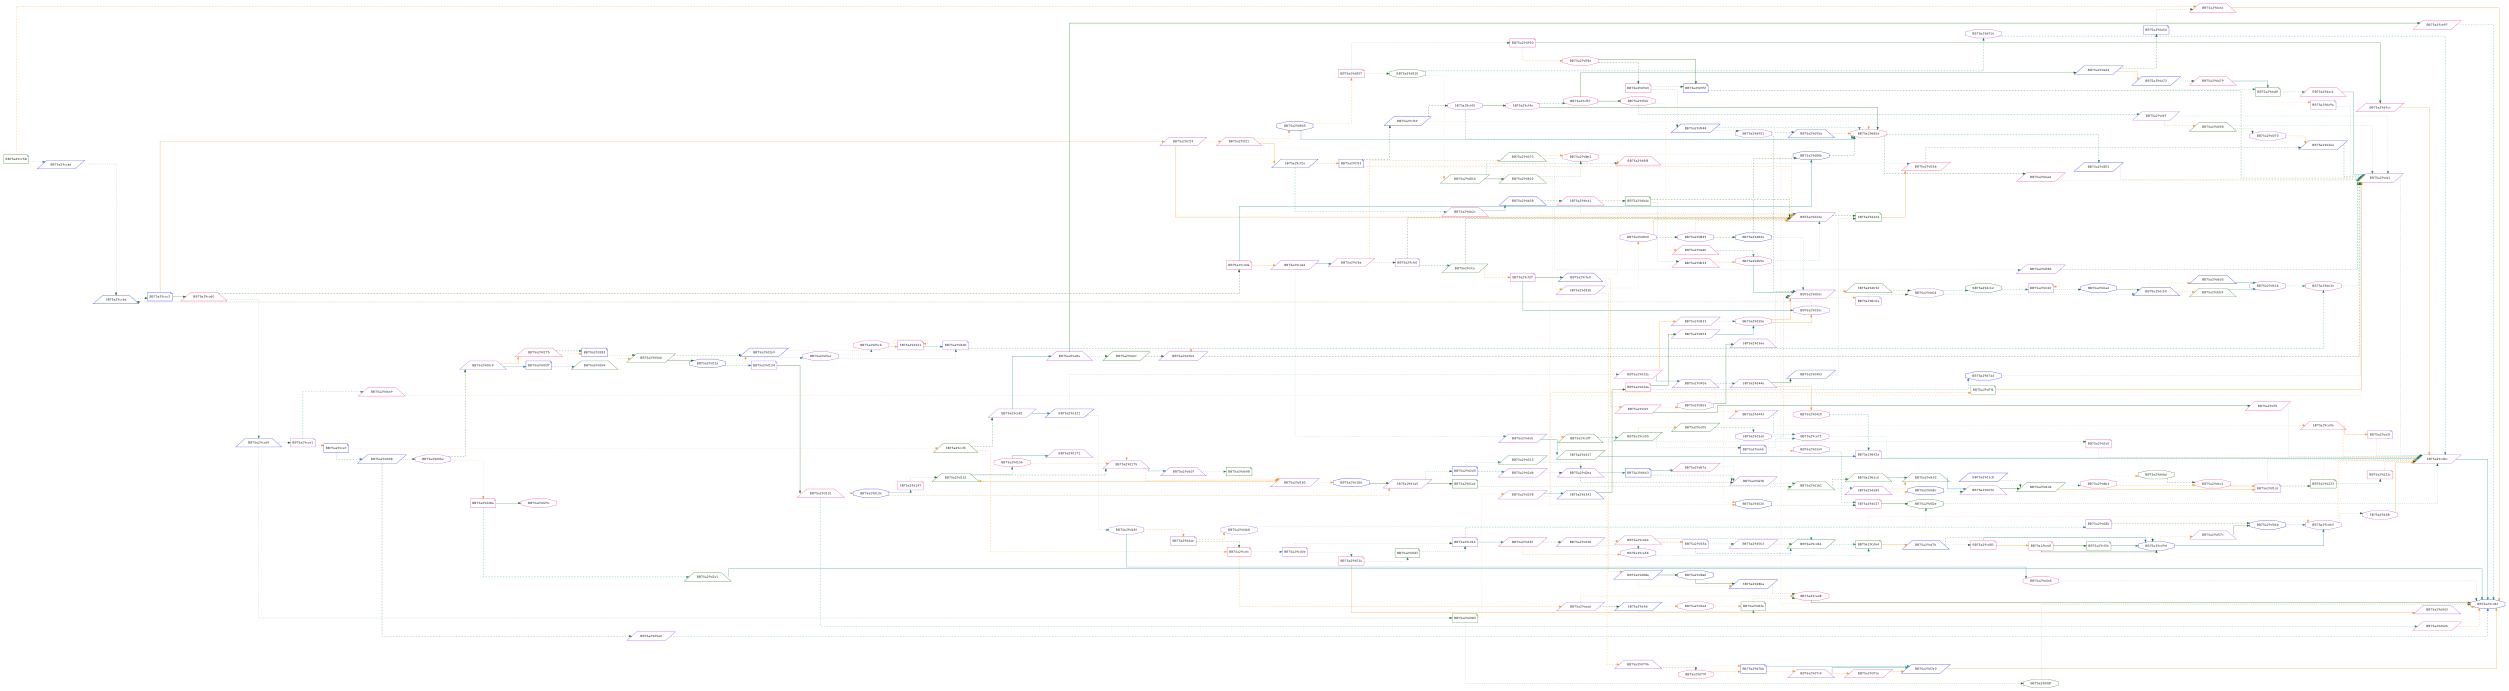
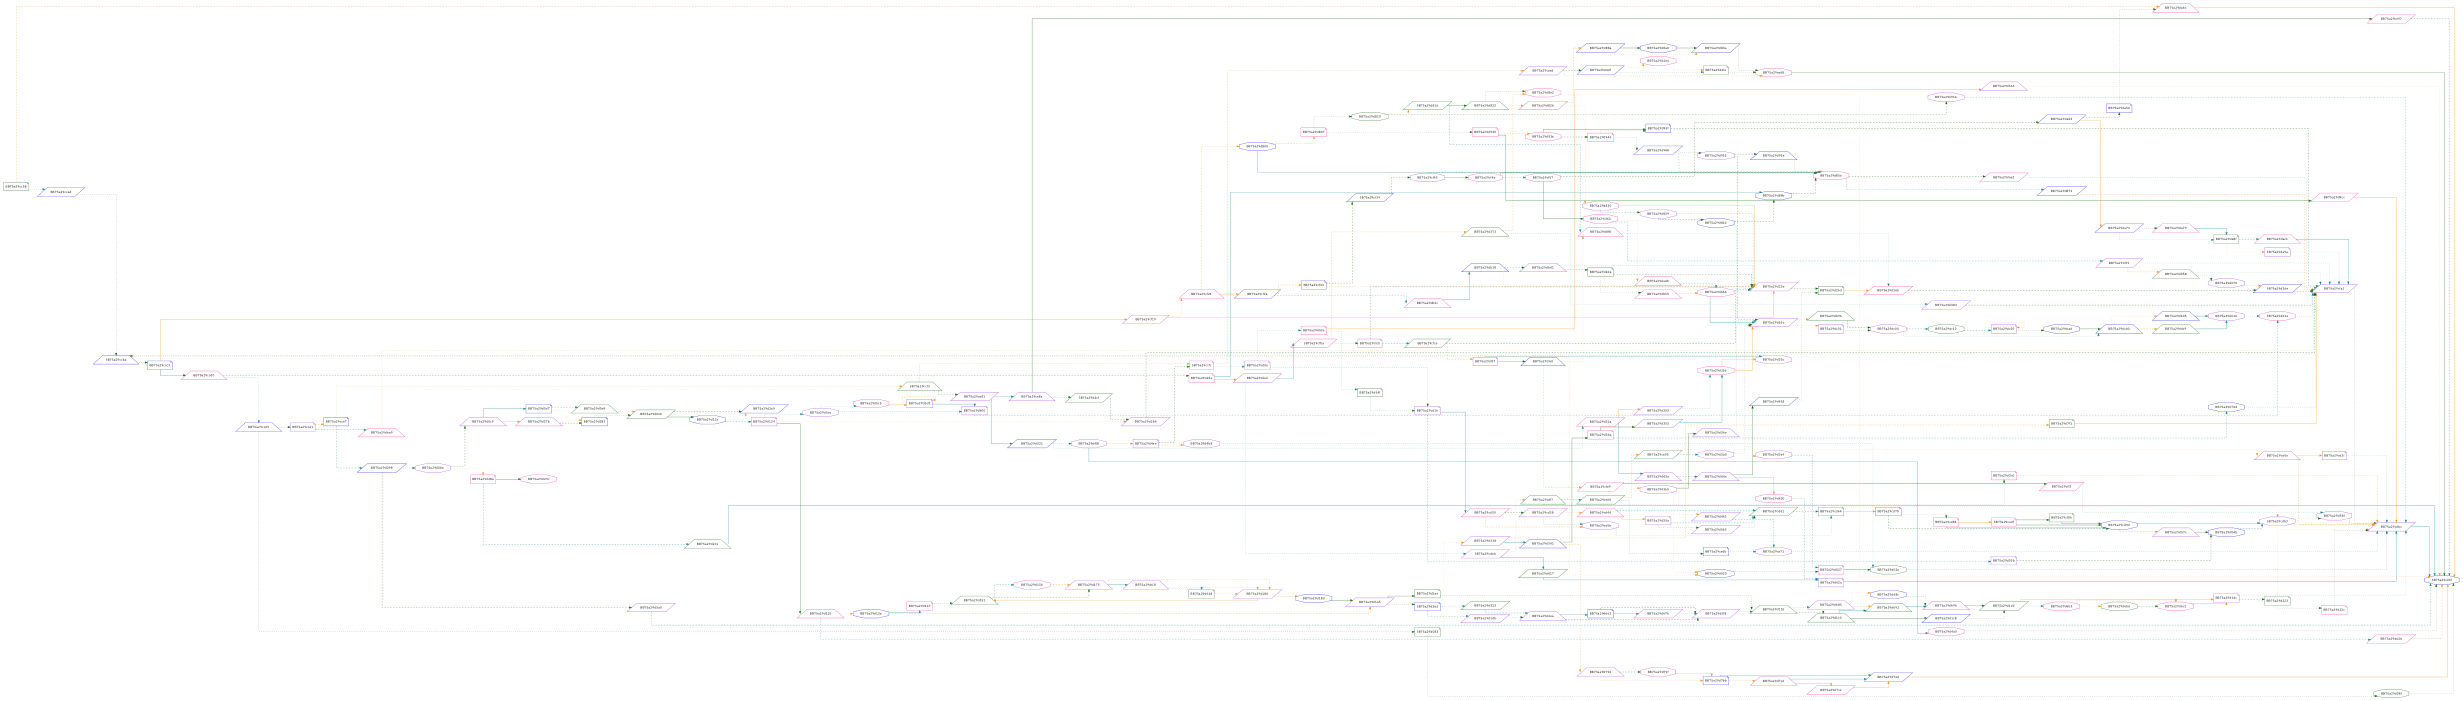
(1718, 71) -> (1671, 114)
(1815, 73) -> (1771, 122)
(1069, 453) -> none
(2288, 456) -> (2189, 512)
(1926, 545) -> (1888, 511)
none -> (1887, 618)
